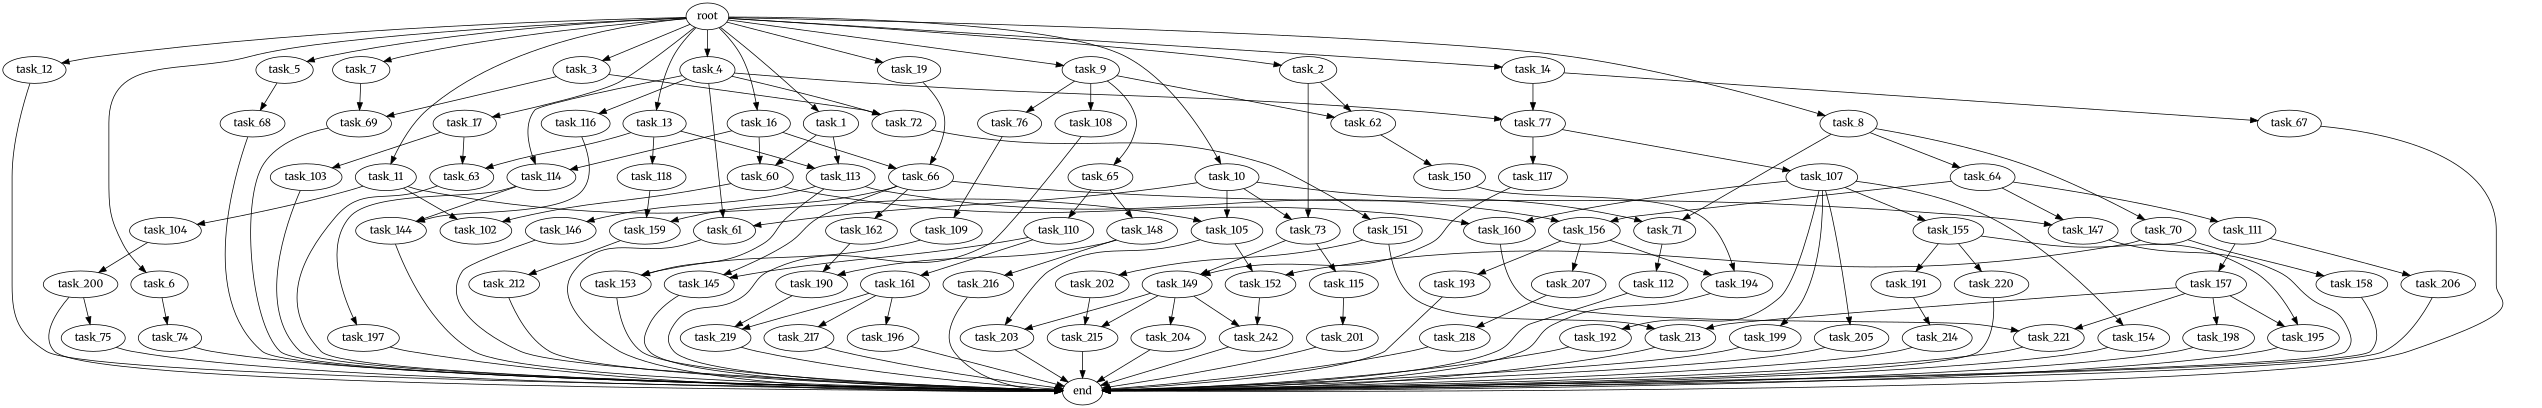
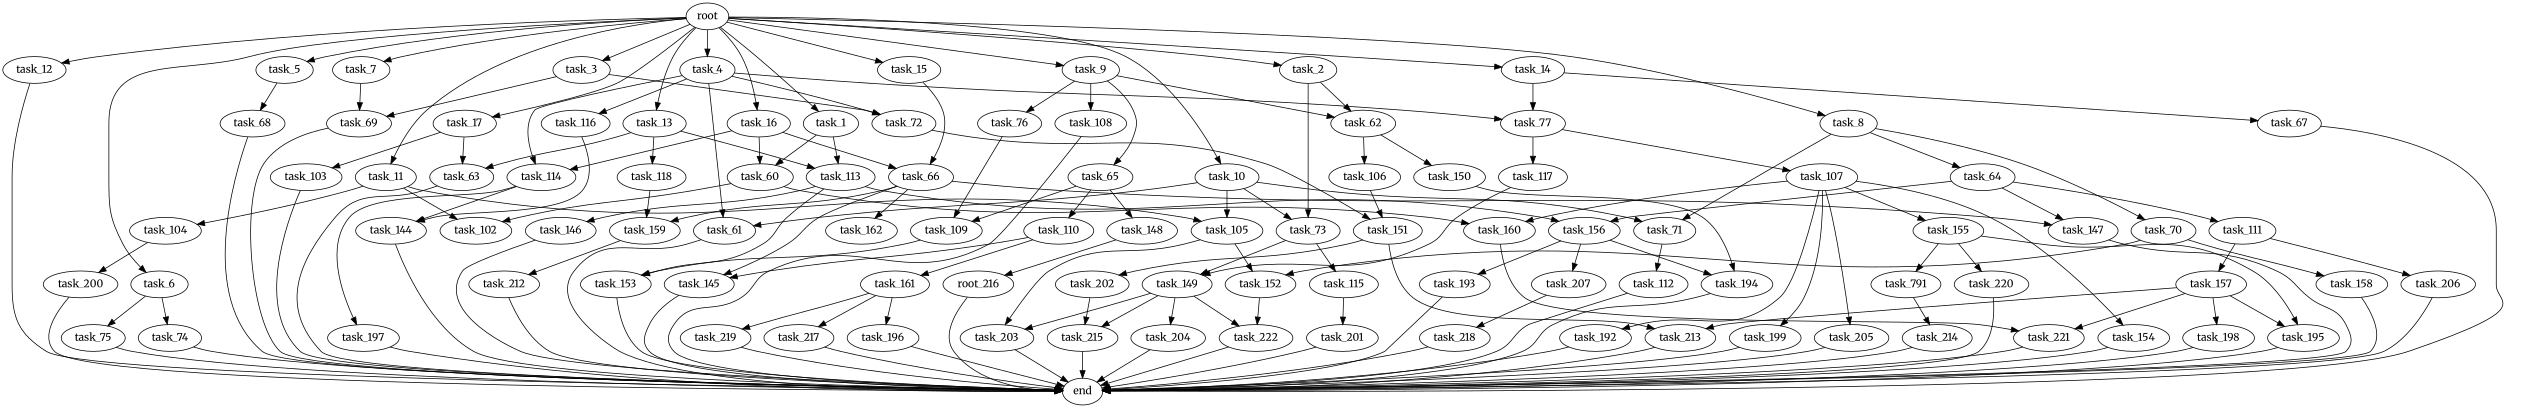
(909, 70) -> (909, 70)
none -> (1365, 177)
none -> (1028, 203)
(812, 284) -> none
(978, 284) -> (978, 284)
(1906, 284) -> (1906, 284)
(86, 307) -> (130, 309)
(1256, 338) -> (1256, 338)
